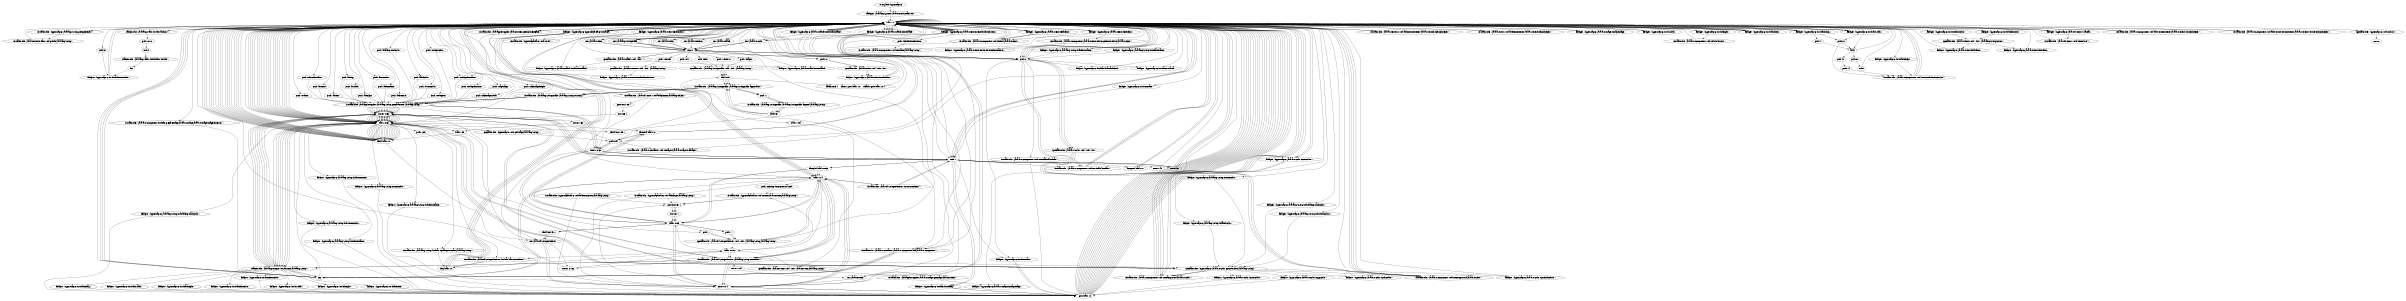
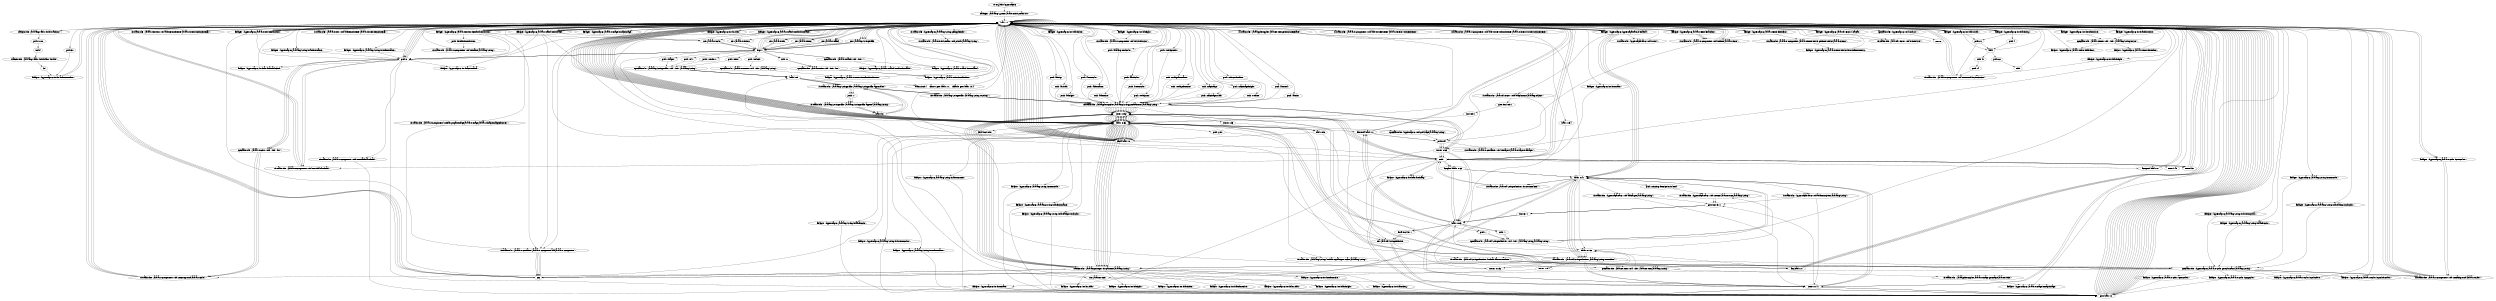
none -> (842, 223)
